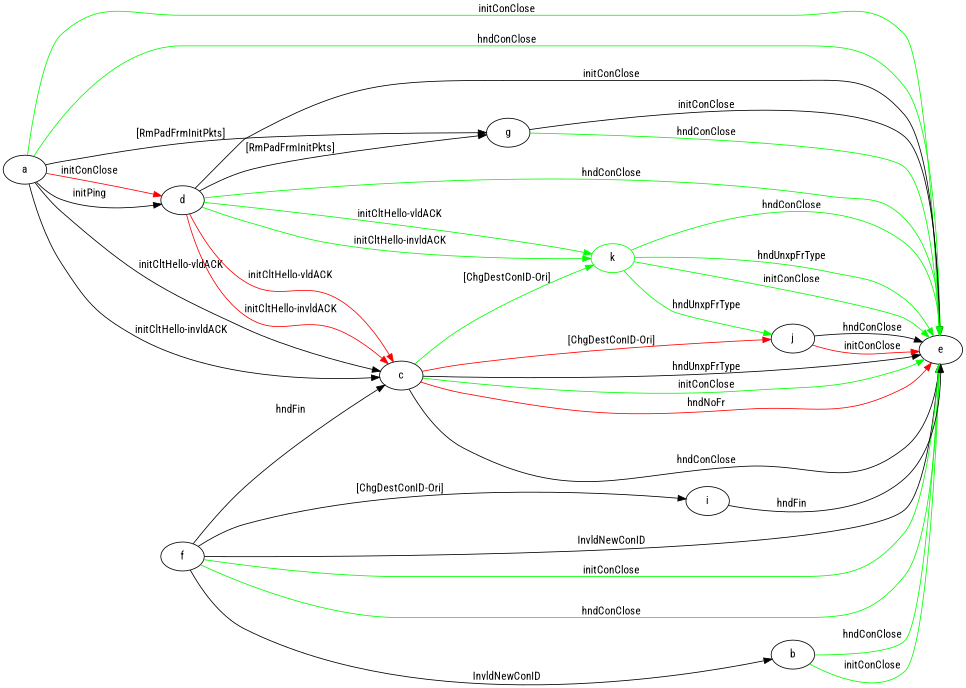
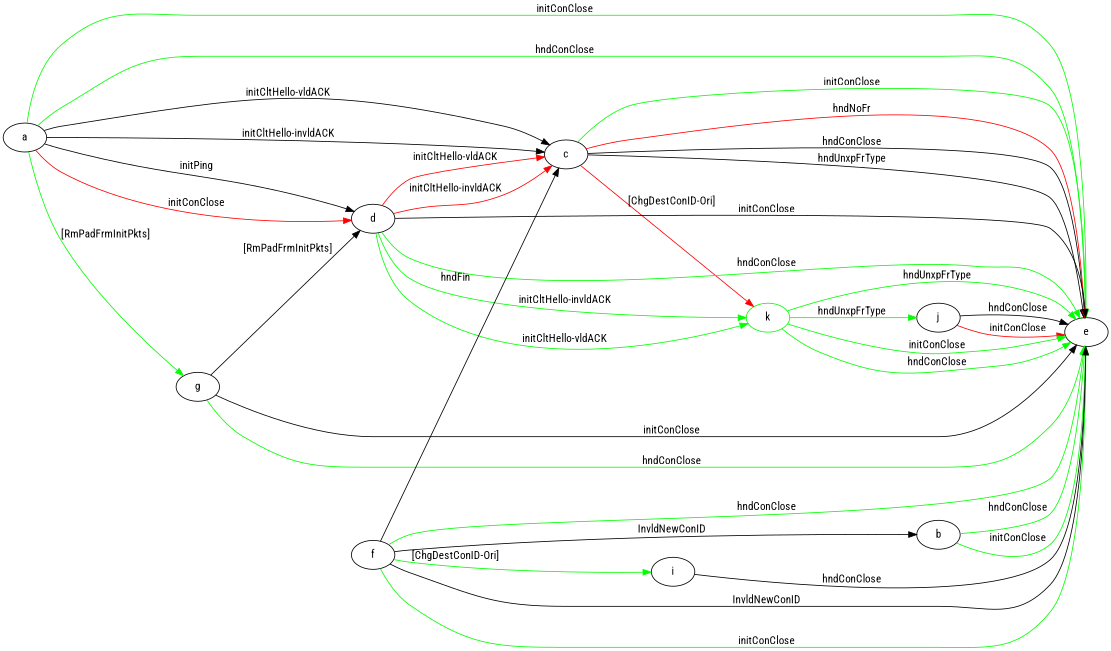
(261, 137) -> (84, 274)
(337, 154) -> (283, 306)
(496, 309) -> (664, 233)
(592, 351) -> none
(434, 495) -> (518, 570)
(793, 504) -> (853, 579)
